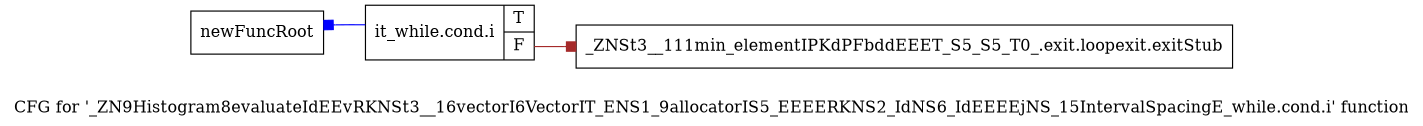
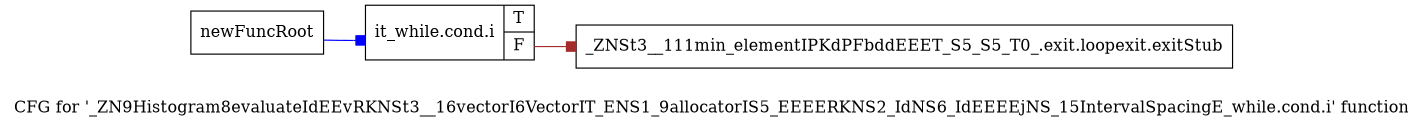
(350, 25) -> (339, 40)
